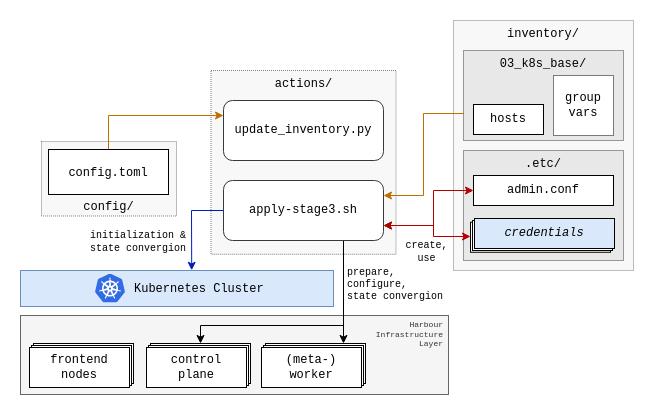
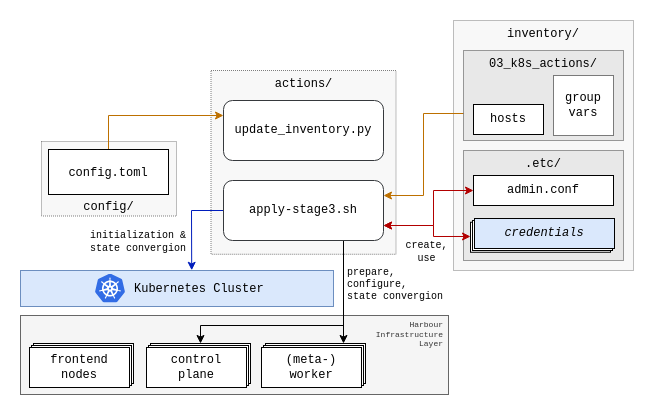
(544, 65) -> (544, 65)
